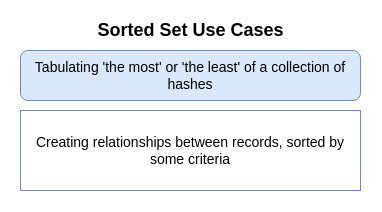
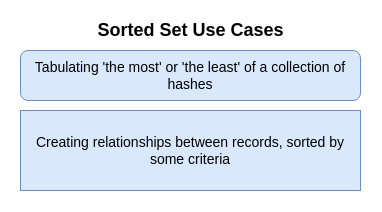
(191, 151) -> (191, 151)
